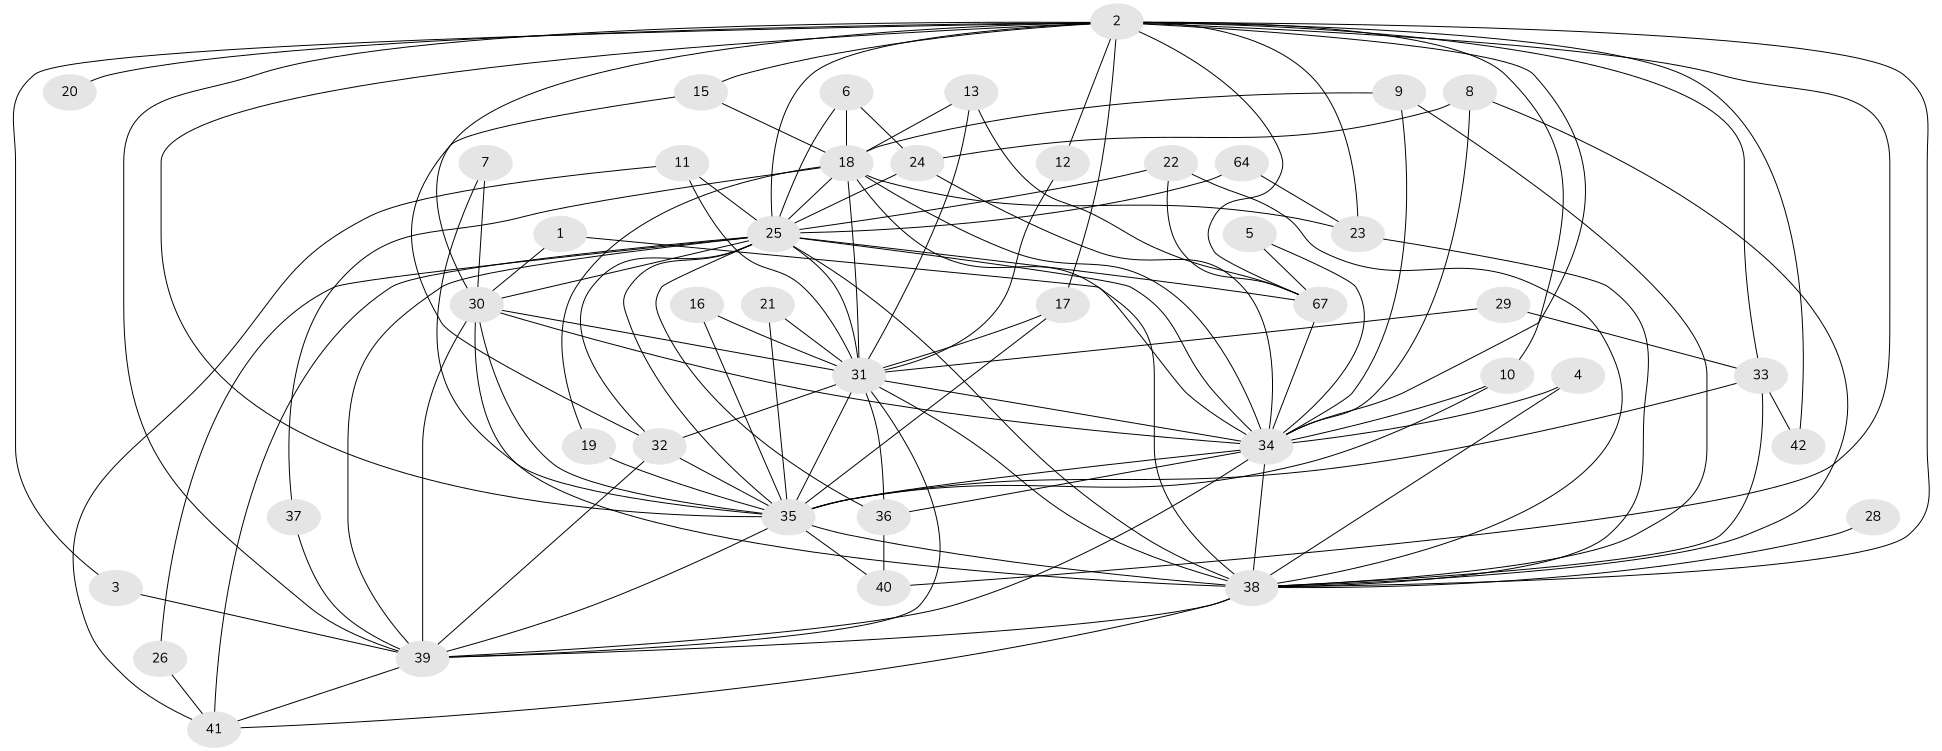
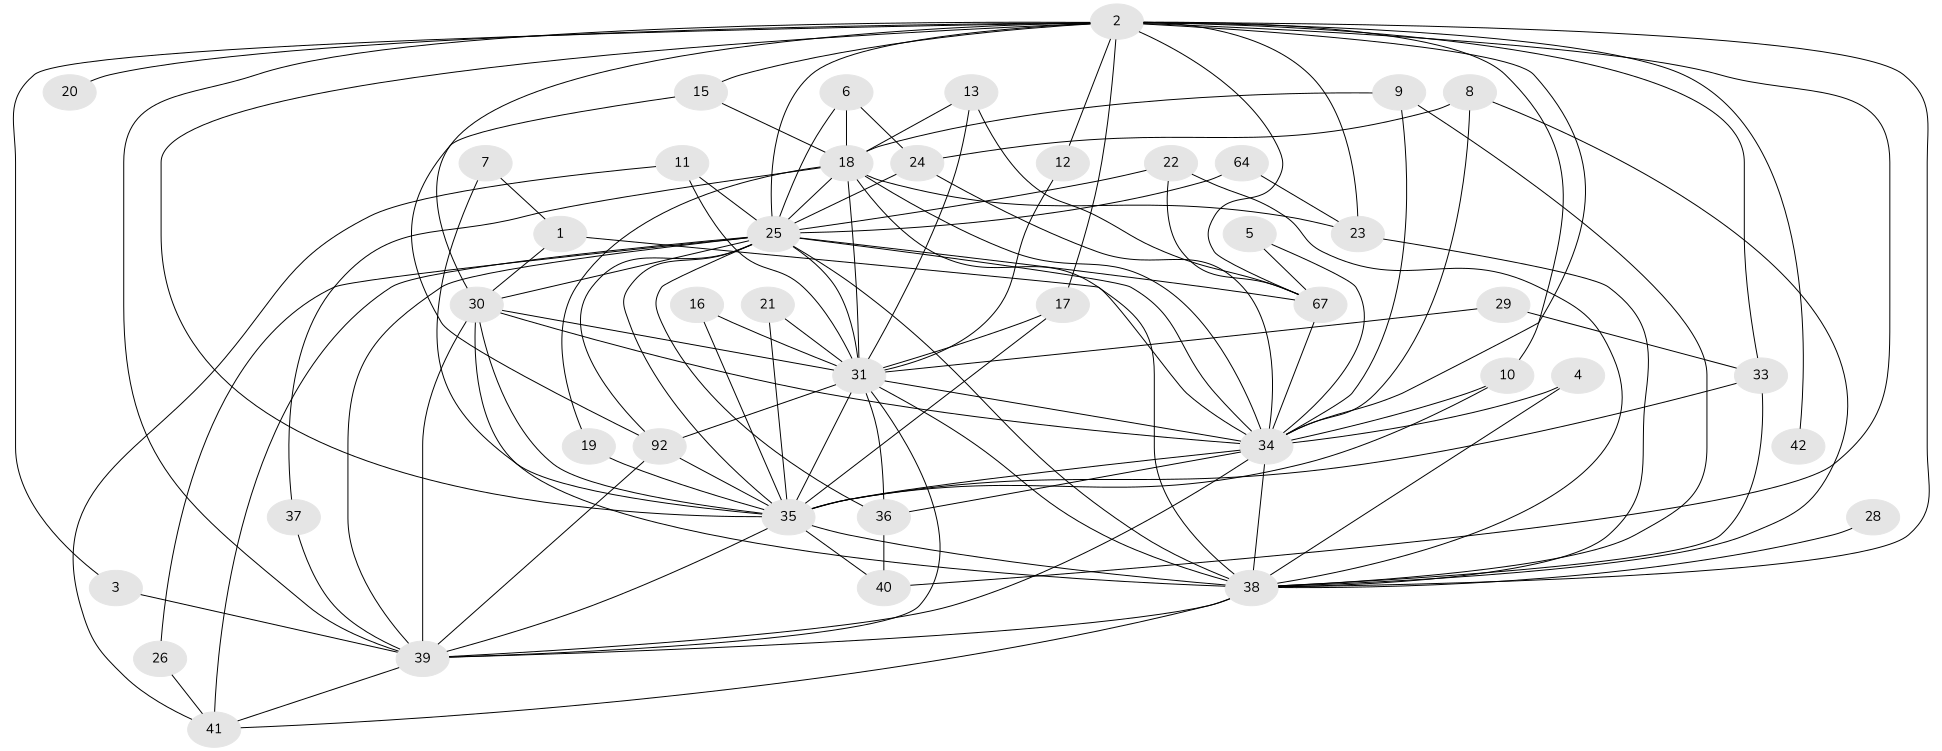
(481, 234) -> (523, 199)
(1780, 411) -> none
(660, 446) -> (660, 446)
